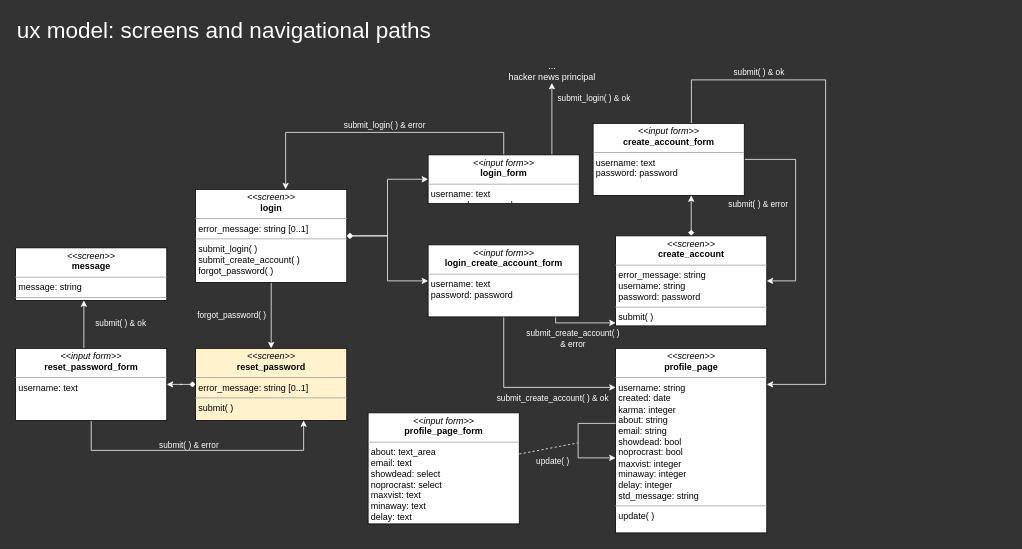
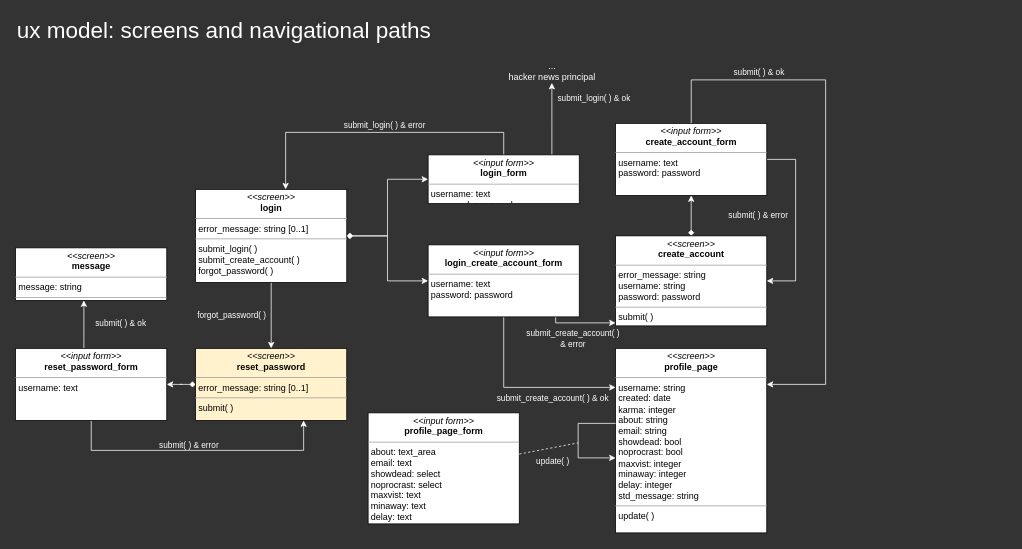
(668, 159) -> (691, 159)
